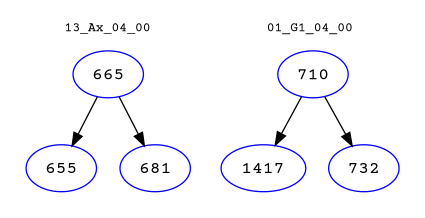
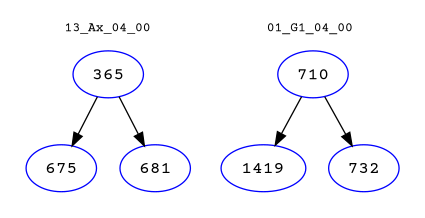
(108, 74) -> (108, 74)
(61, 168) -> (61, 168)
(263, 168) -> (263, 168)
